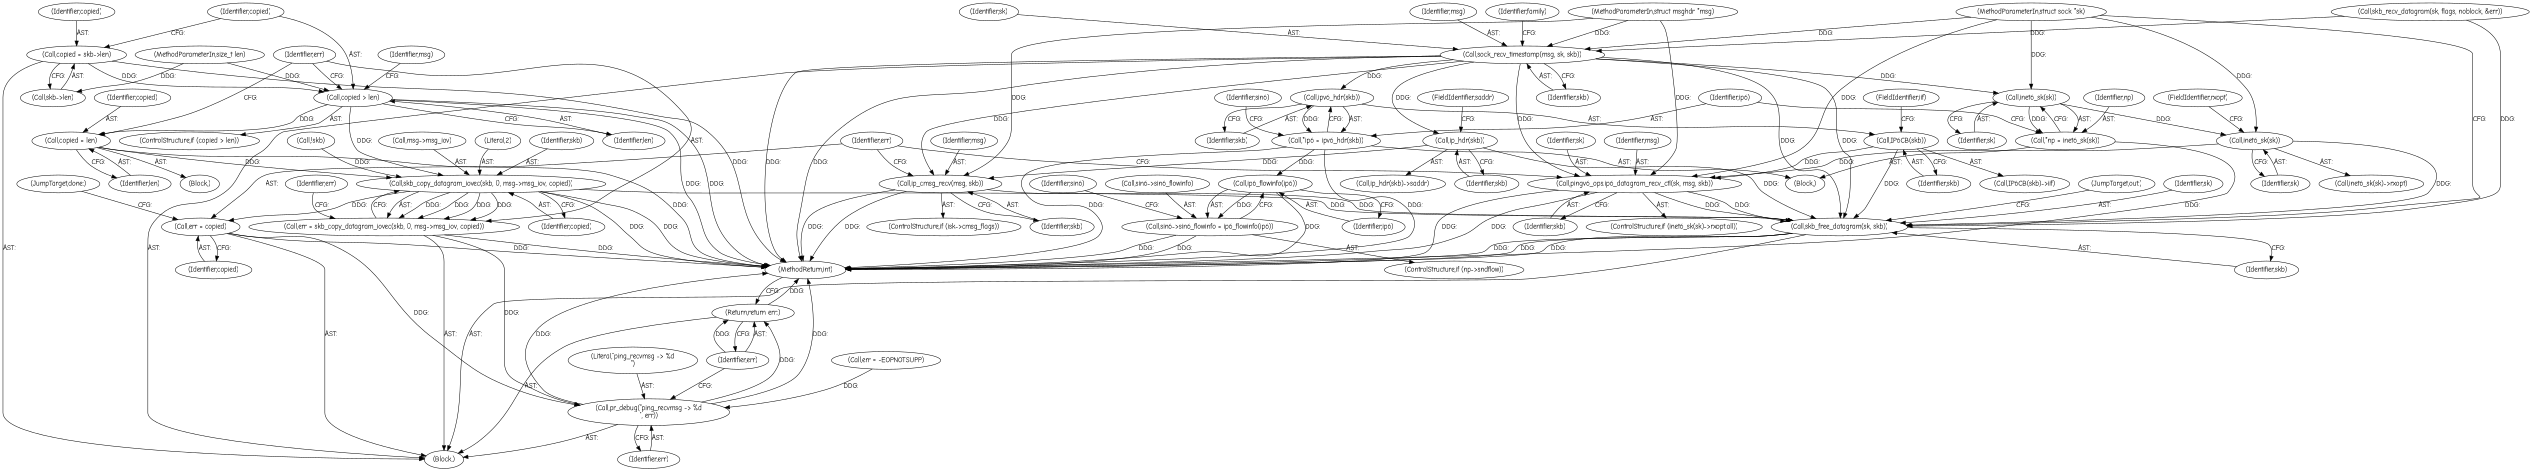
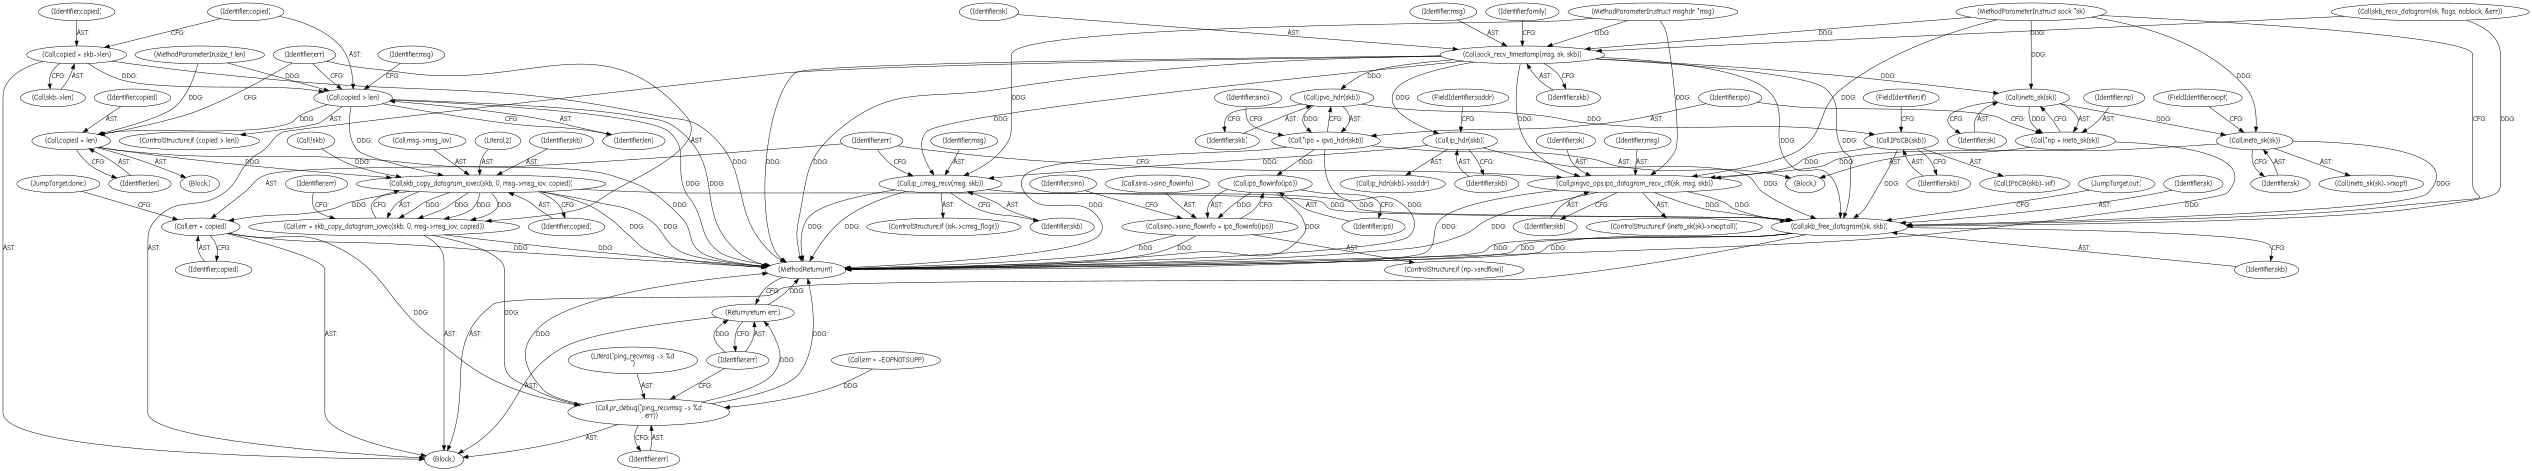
(142, 80) -> (163, 114)
(1596, 119) -> (1596, 119)
